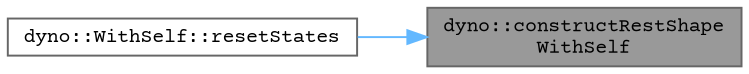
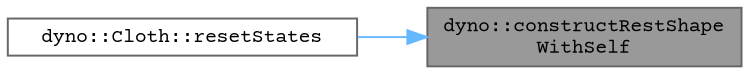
(182, 37) -> (182, 37)
